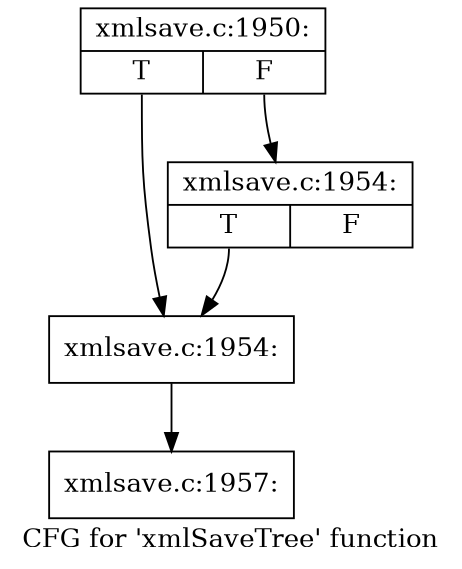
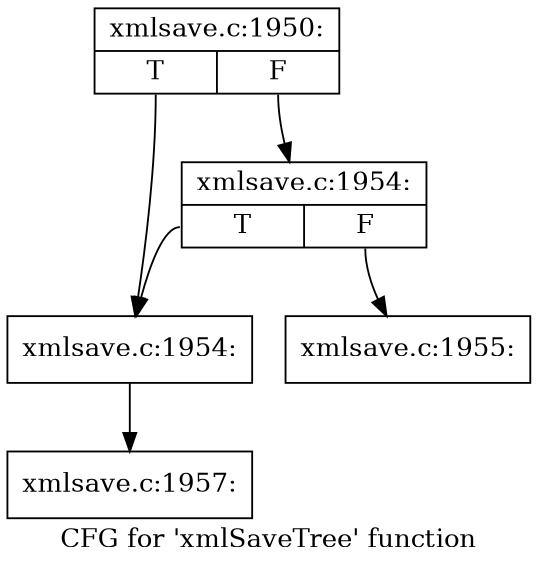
none -> (408, 350)
